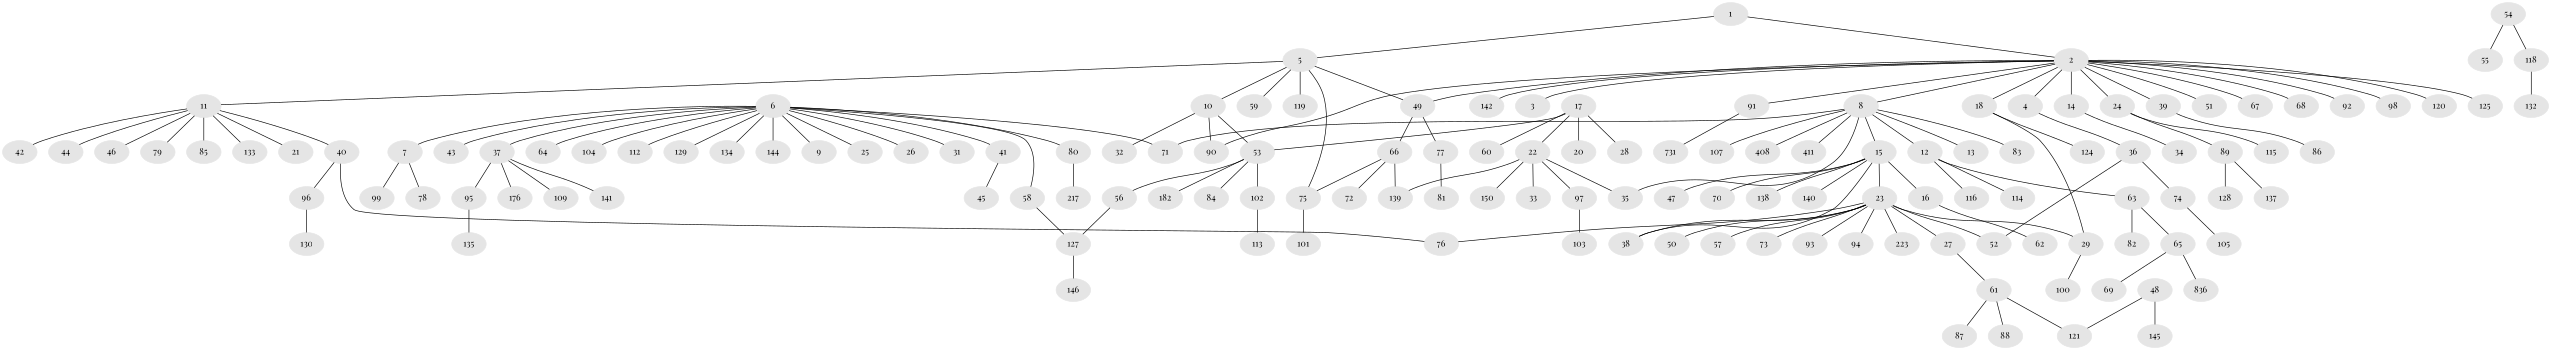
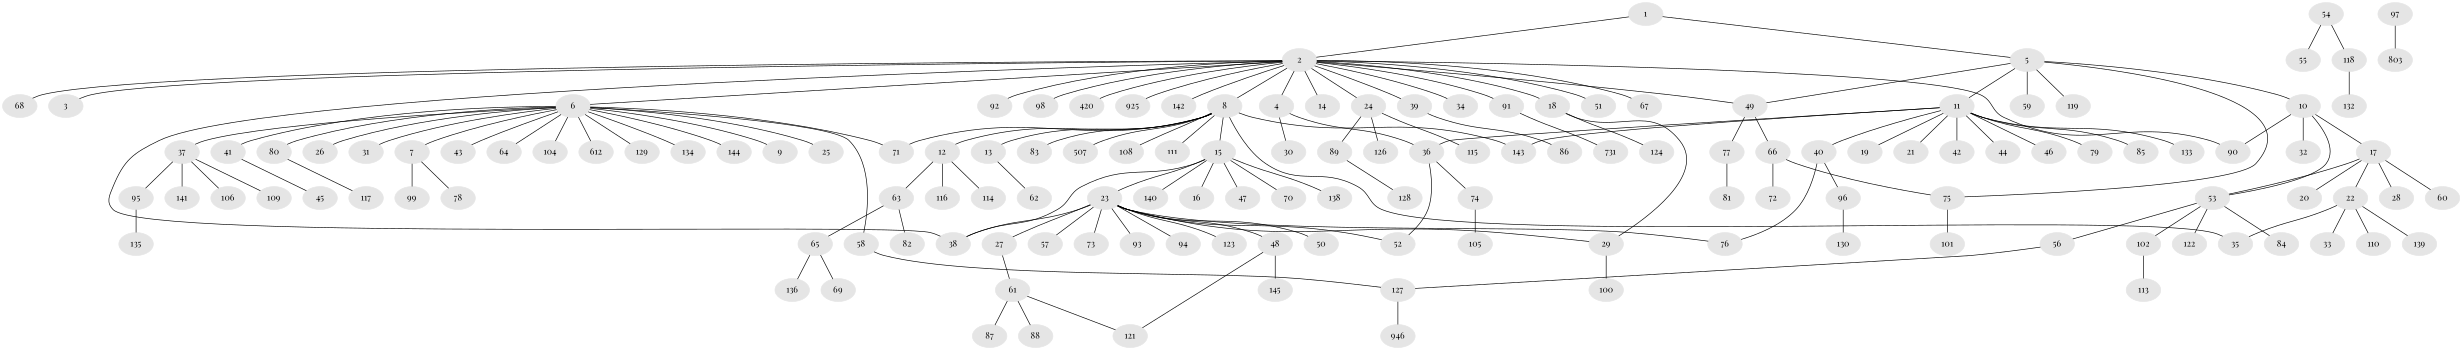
none -> (936, 83)
(2439, 106) -> (1087, 106)
(2485, 106) -> (1133, 106)
none -> (260, 119)
(2125, 129) -> (1382, 78)
none -> (2338, 129)
none -> (1589, 130)
(635, 152) -> (596, 152)
none -> (1289, 152)
none -> (1381, 152)
none -> (1519, 152)
(1717, 152) -> (1080, 152)
(1763, 152) -> (1126, 152)
(1809, 152) -> (1172, 152)
none -> (1865, 152)
(1395, 175) -> none
(1556, 175) -> none
(515, 198) -> (228, 198)
(1073, 198) -> (366, 198)
(1165, 198) -> (2189, 244)
(1487, 198) -> (2373, 244)
(2271, 198) -> none
(1967, 216) -> (1011, 175)
none -> (1190, 221)
(1579, 244) -> (2395, 60)
(1902, 244) -> (1229, 244)
(1073, 290) -> (1398, 336)
(2201, 290) -> (792, 290)
